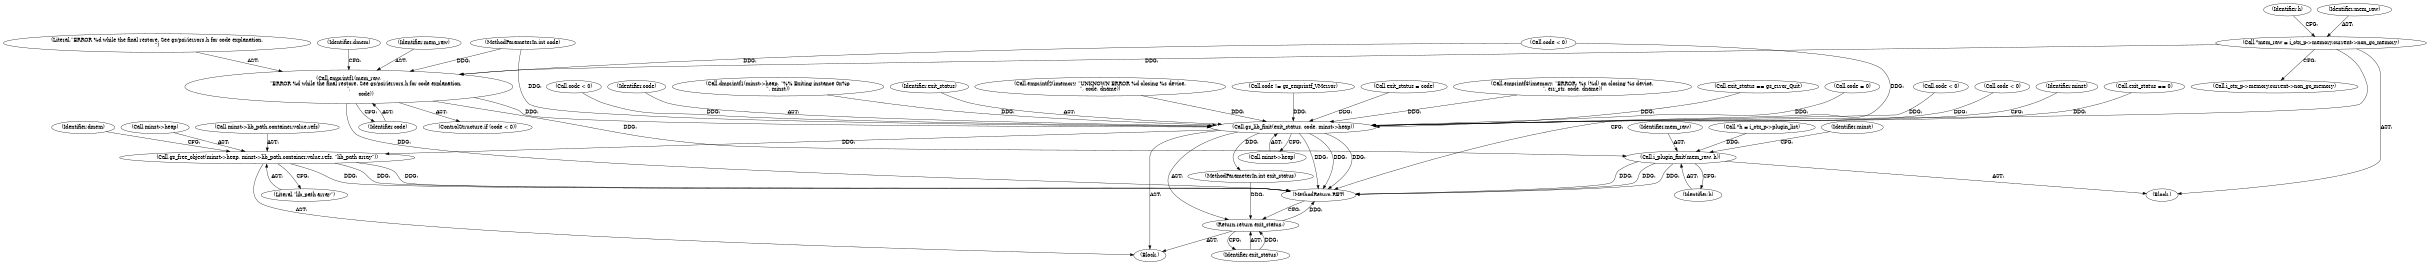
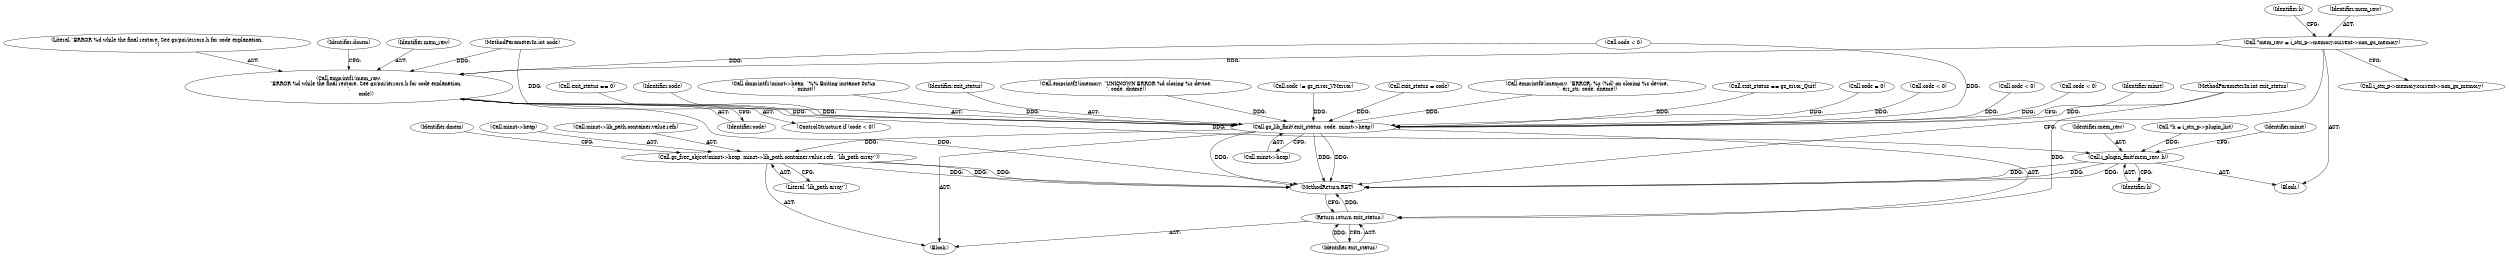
(1293, 87) -> (1313, 87)
(1239, 146) -> (1814, 124)
